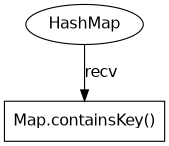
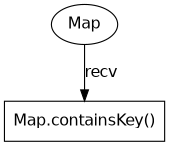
(85, 24) -> (85, 24)
